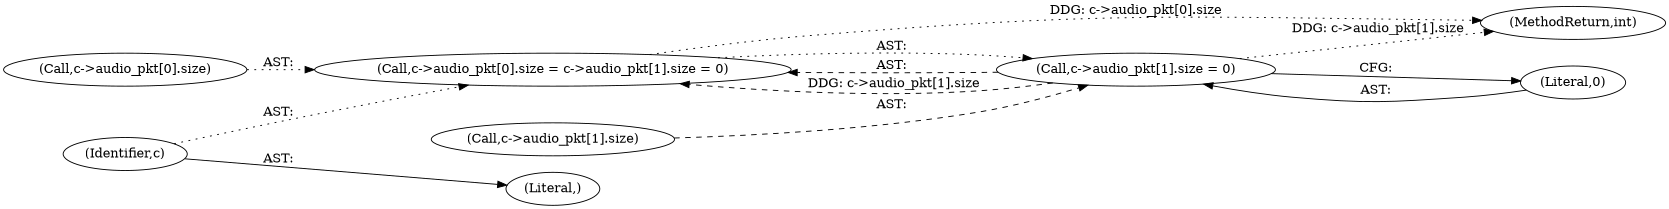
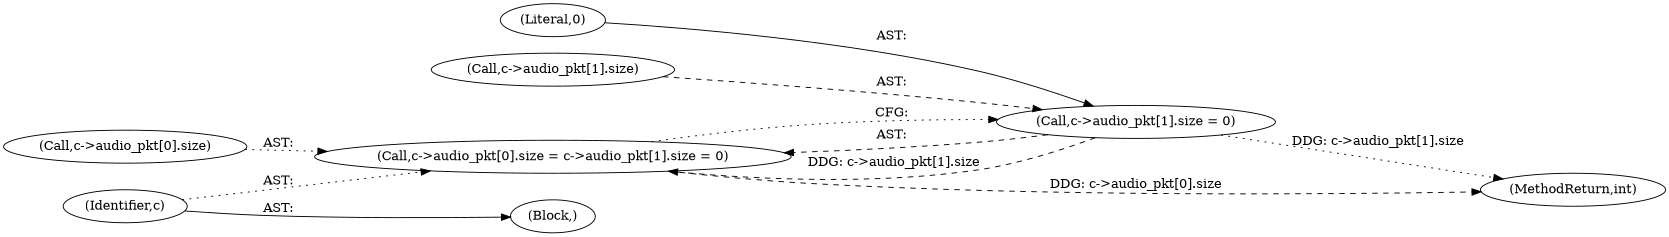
(1060, 20) -> (1070, 192)
(894, 46) -> (894, 113)
(1391, 77) -> none
(553, 189) -> (553, 216)
